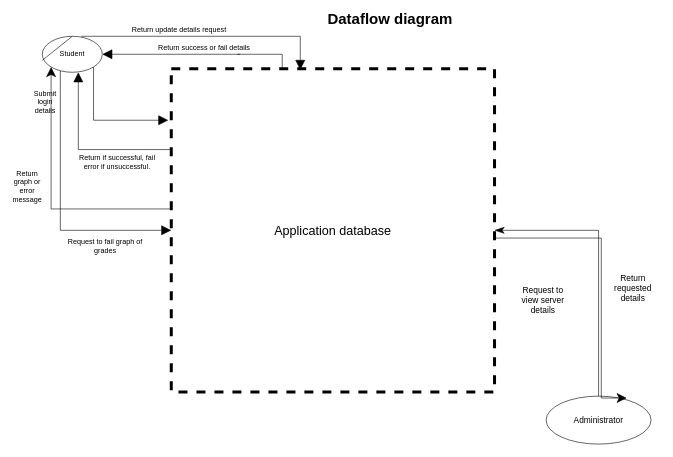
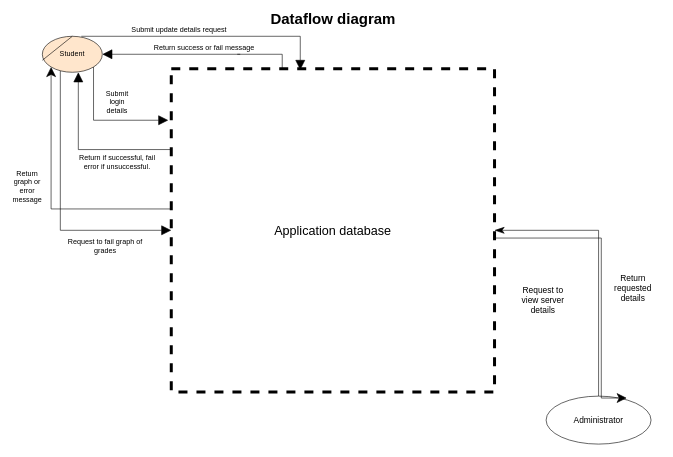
(390, 18) -> (333, 18)
(180, 30) -> (180, 30)
(204, 48) -> (204, 48)
(72, 54) -> (72, 54)
(45, 102) -> (117, 102)
